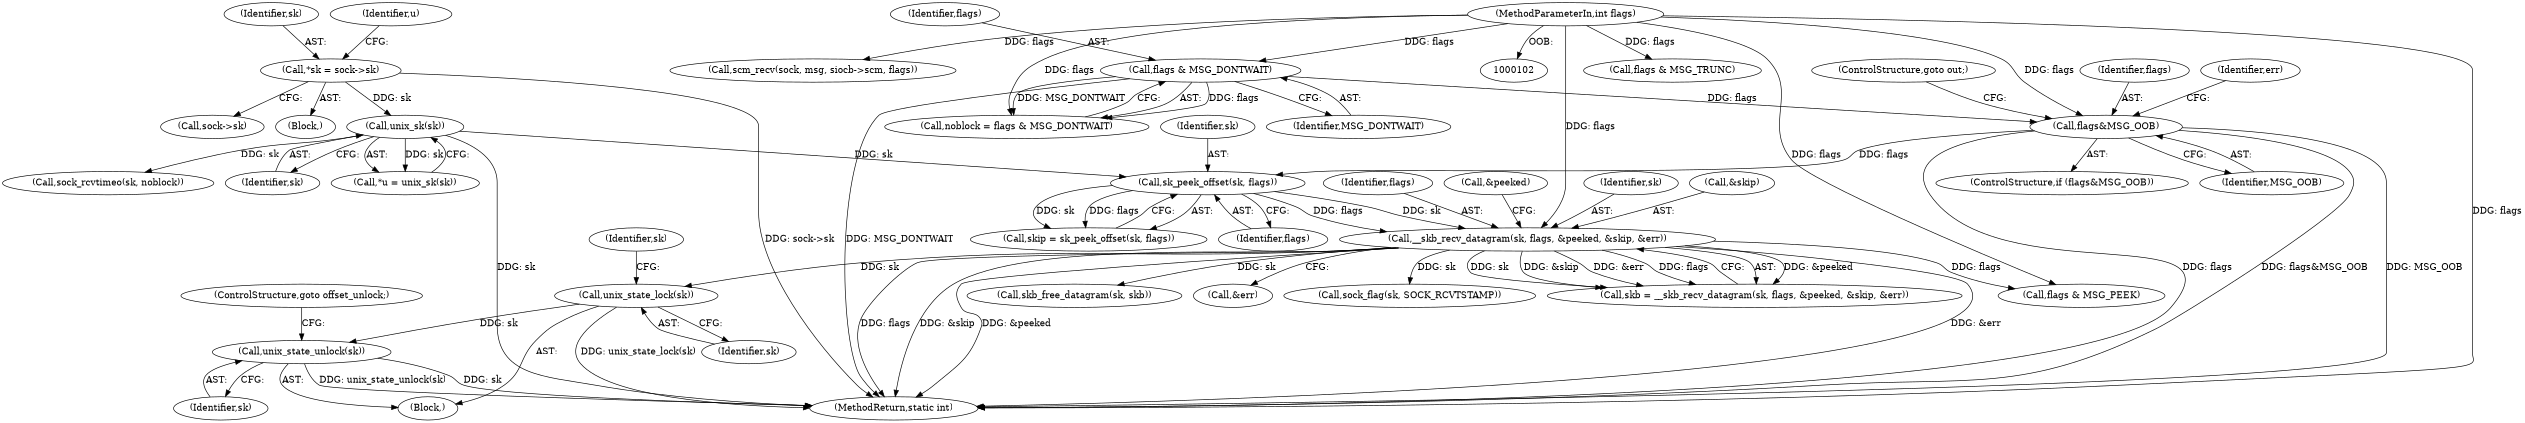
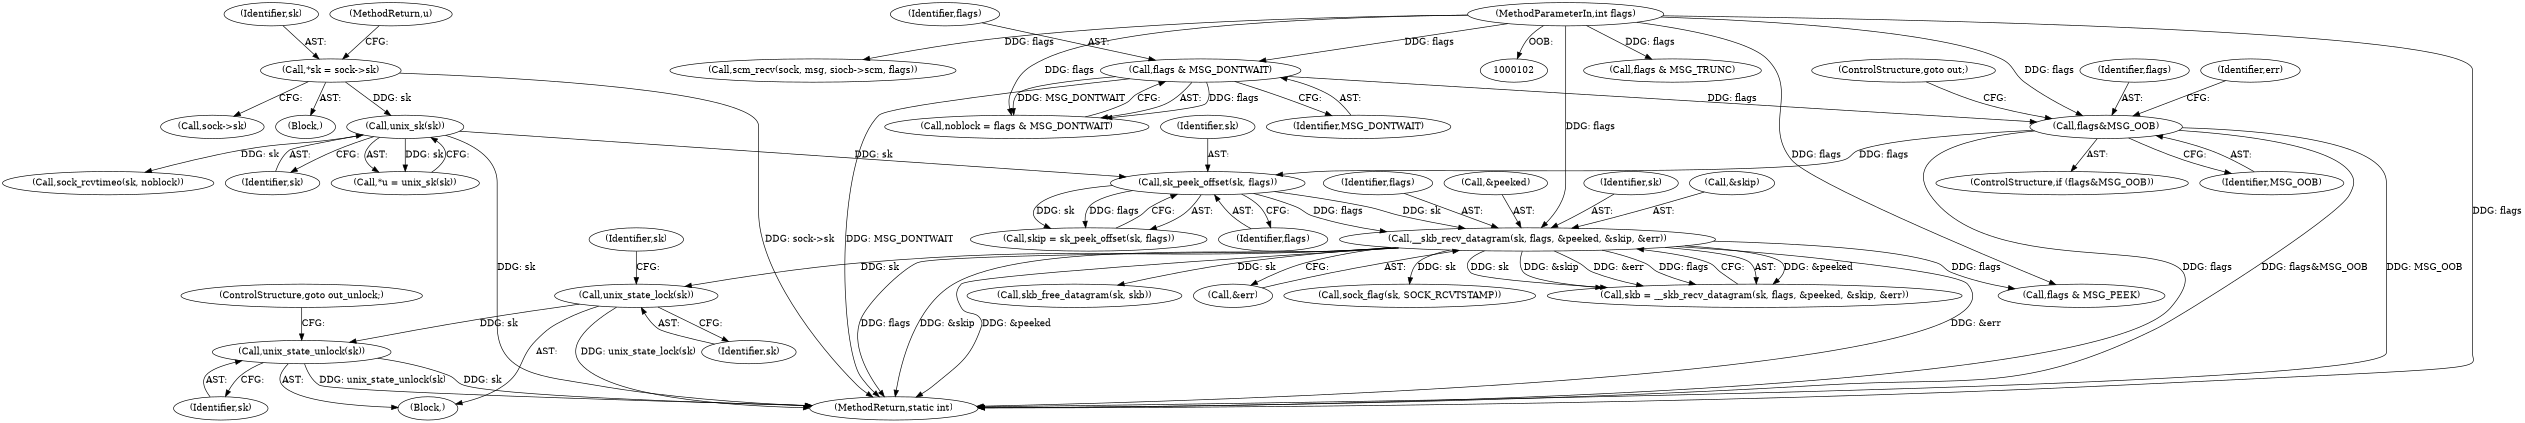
(391, 14) -> (391, 14)
(1526, 211) -> (1526, 211)
none -> (1357, 268)
(302, 296) -> (302, 296)
